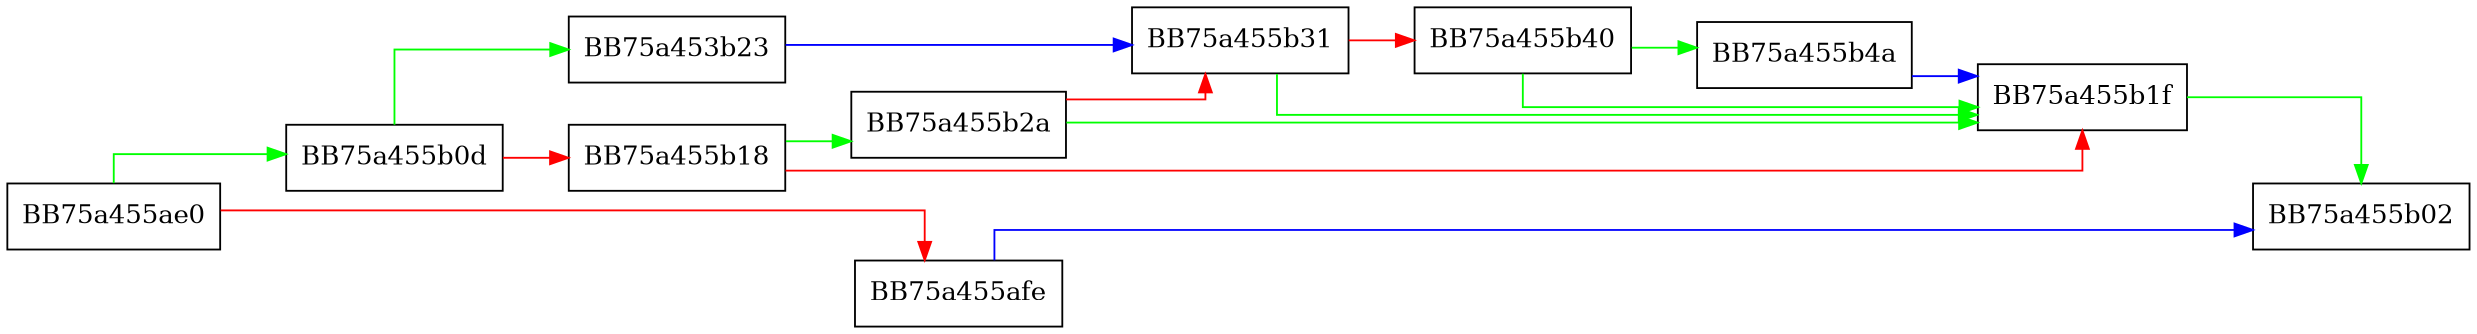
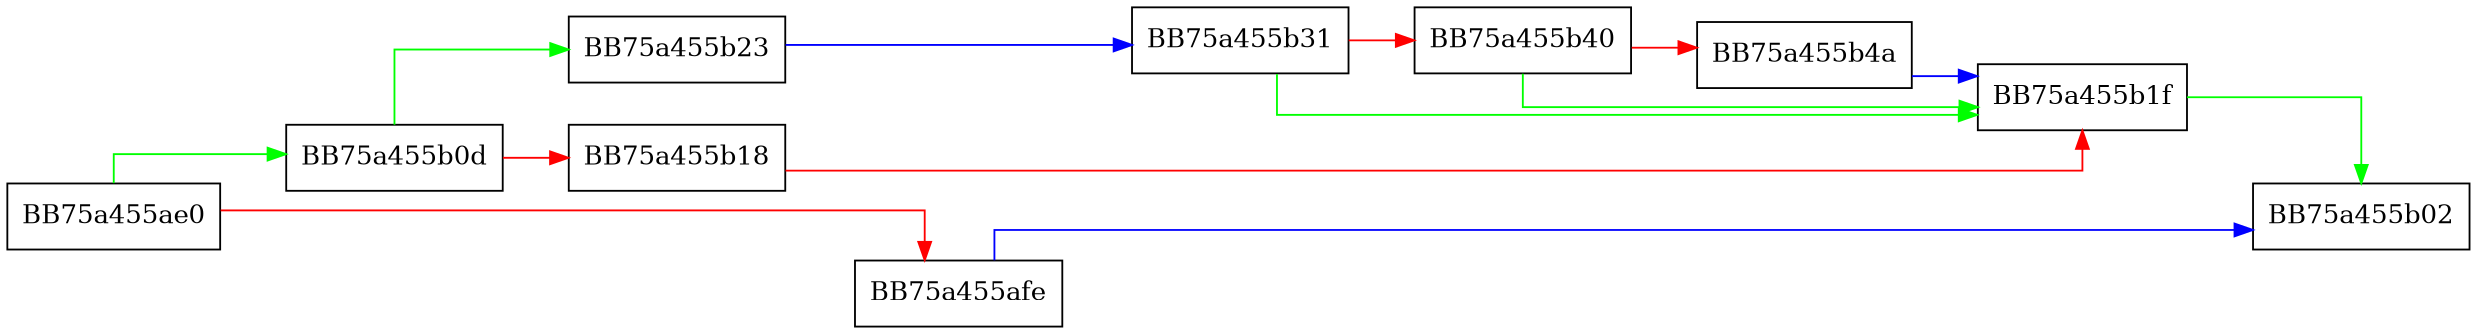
(1655, 48) -> (1655, 48)
(677, 50) -> (677, 50)
(959, 125) -> none
